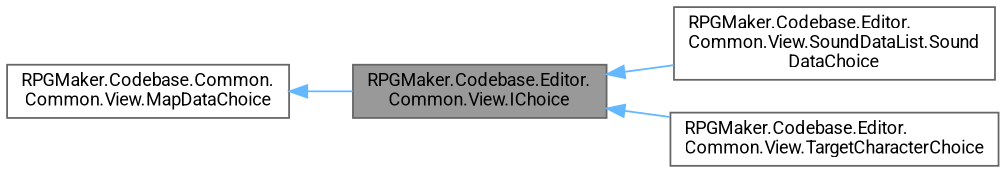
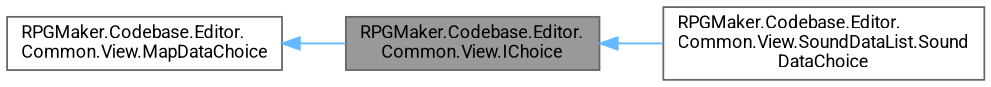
(148, 91) -> (145, 43)
(834, 139) -> none
